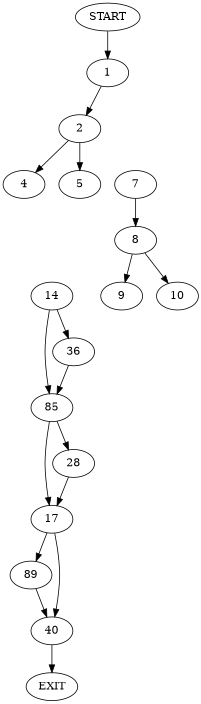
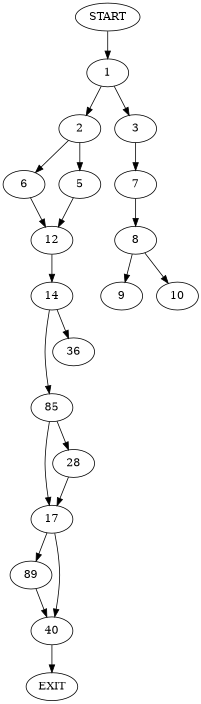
none -> (136, 129)
(24, 184) -> (24, 184)
none -> (52, 240)
(64, 376) -> none
